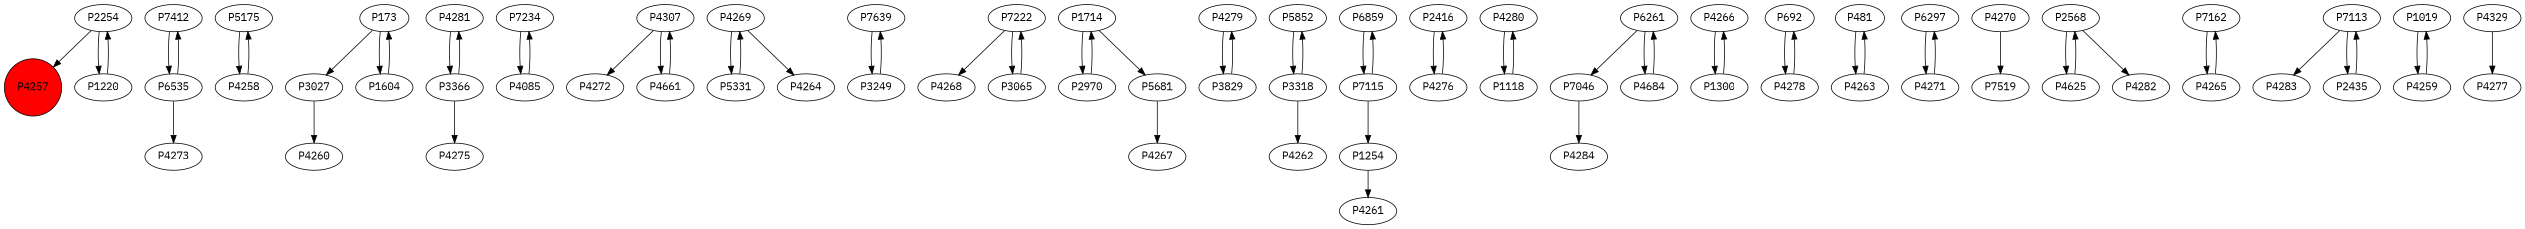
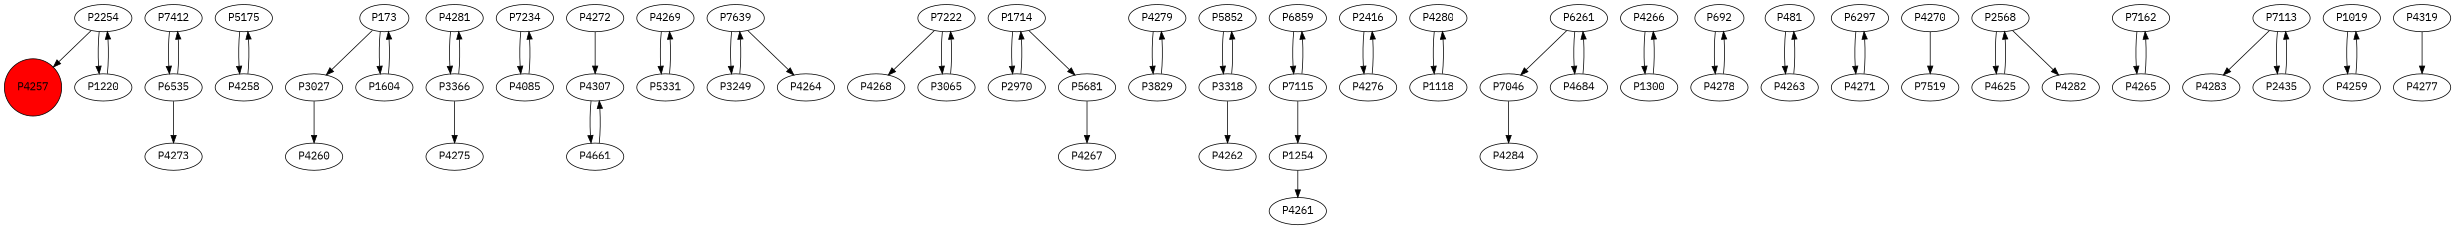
(2492, 18) -> (2422, 18)
(633, 50) -> (595, 49)
(768, 50) -> (768, 50)
